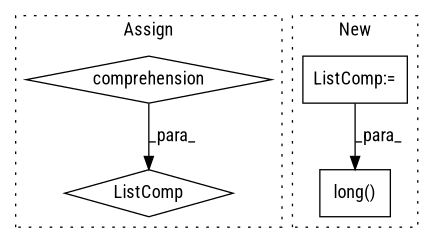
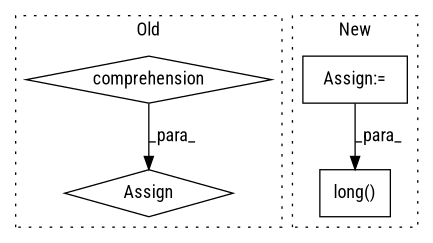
(149, 31) -> (149, 31)
(355, 80) -> (355, 80)
(149, 193) -> (149, 193)
